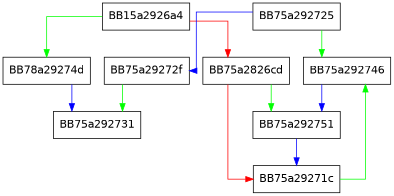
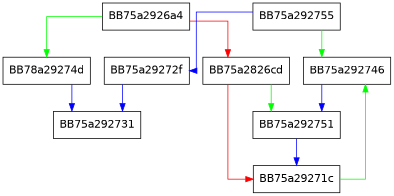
(146, 17) -> (146, 17)
(297, 17) -> (297, 17)
(123, 94) -> (123, 94)
